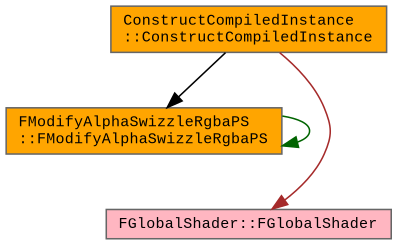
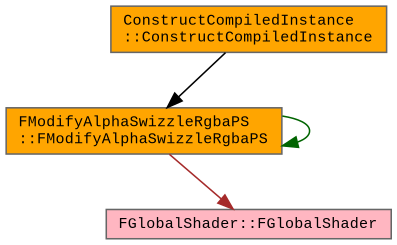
(330, 126) -> (195, 177)
